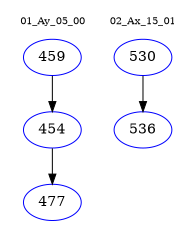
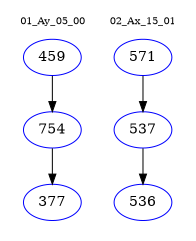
none -> (143, 57)
(143, 57) -> (143, 130)
(52, 130) -> (52, 130)
(52, 202) -> (52, 202)
